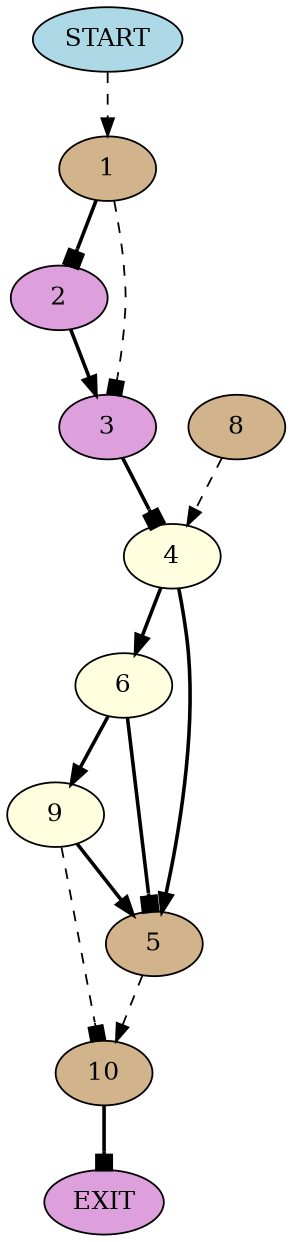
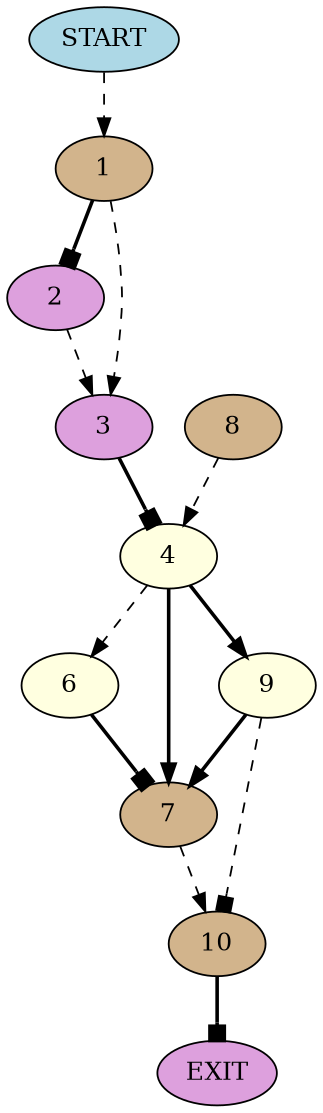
(125, 289) -> (122, 289)
(80, 354) -> (76, 354)
(151, 612) -> (125, 614)
(94, 742) -> (212, 614)
(154, 944) -> (169, 815)
